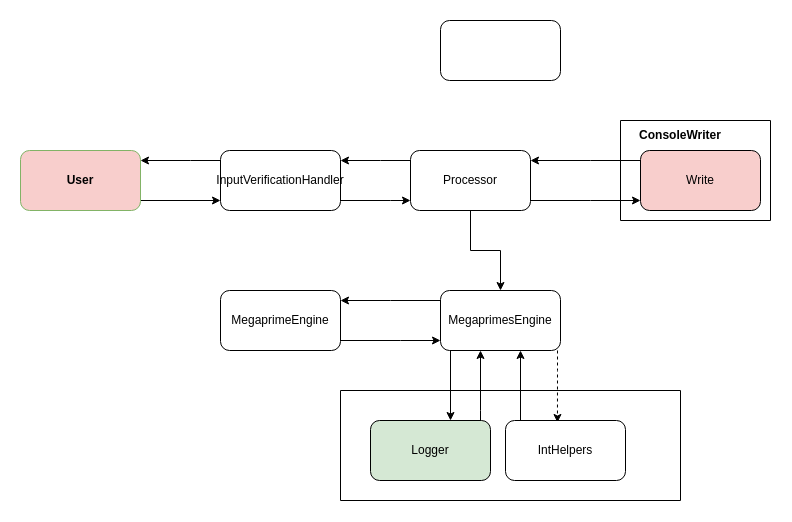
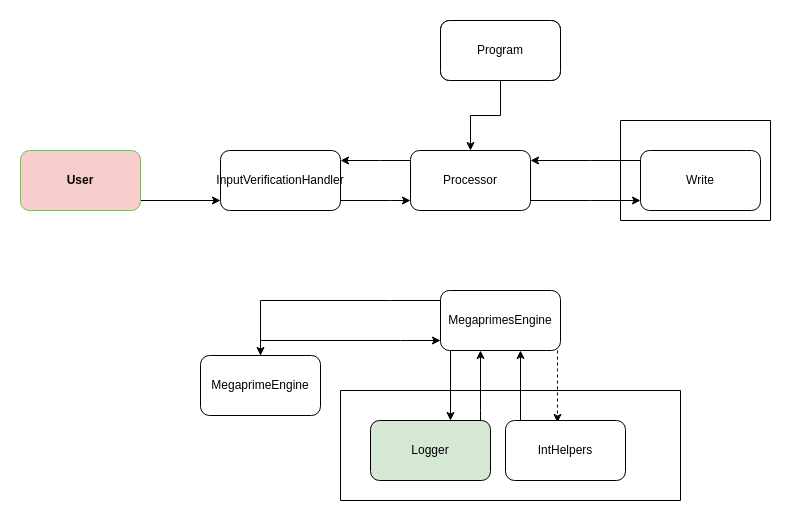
none -> (501, 51)
none -> (490, 116)
(681, 136) -> none
(184, 161) -> none
(701, 181) -> (701, 181)
(482, 251) -> none
(281, 321) -> (261, 386)
